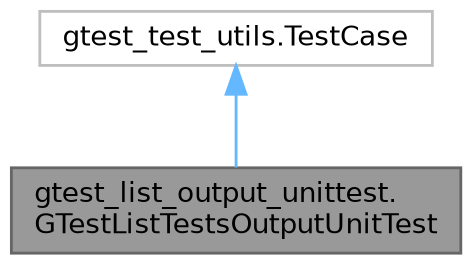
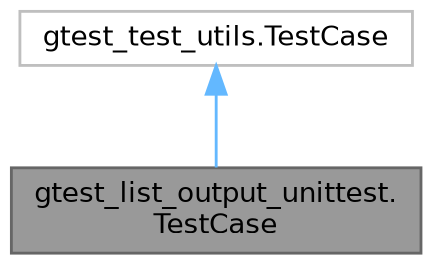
(236, 210) -> (216, 210)
